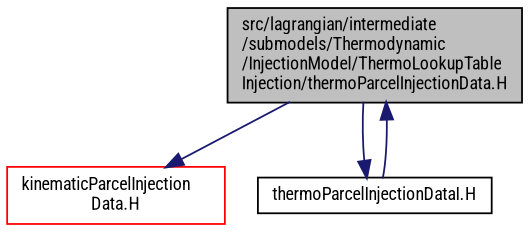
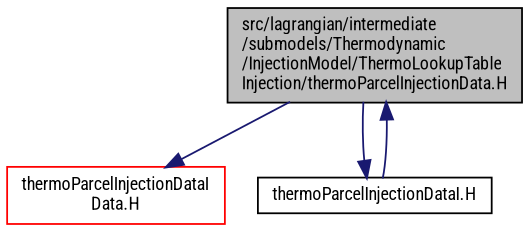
(116, 195) -> (116, 195)
